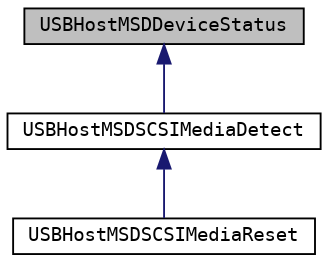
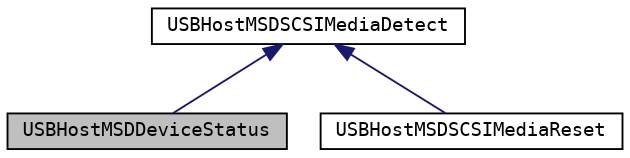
(164, 89) -> (220, 84)
